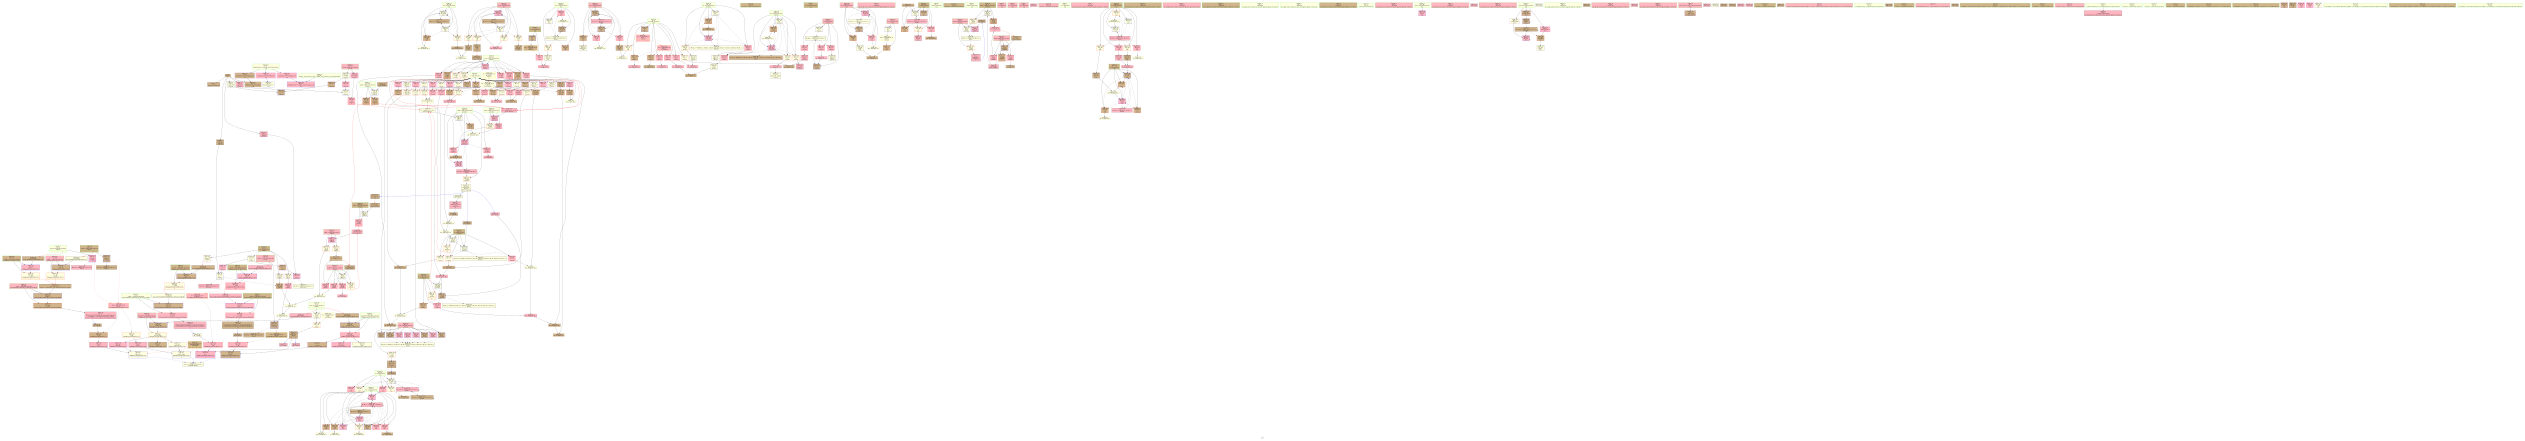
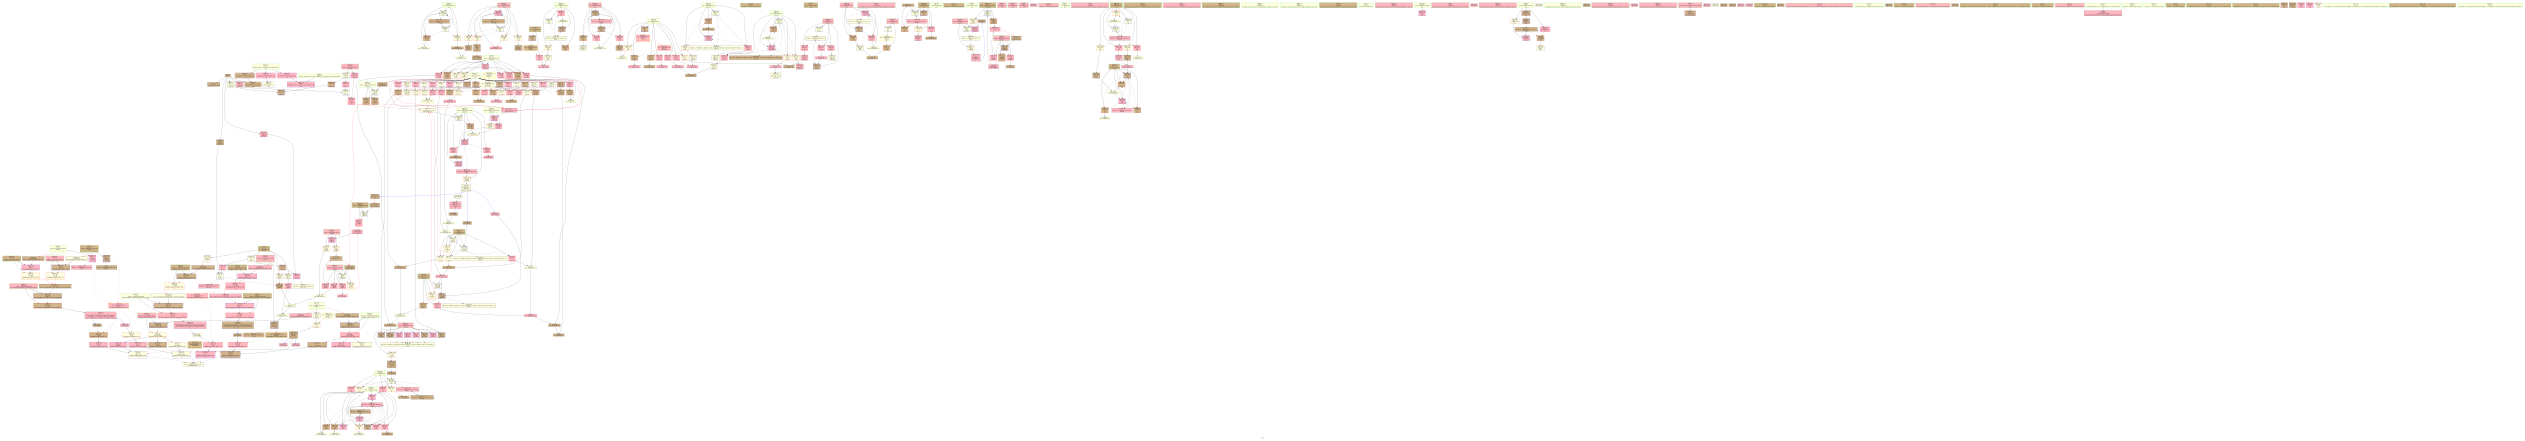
none -> (125, 325)
